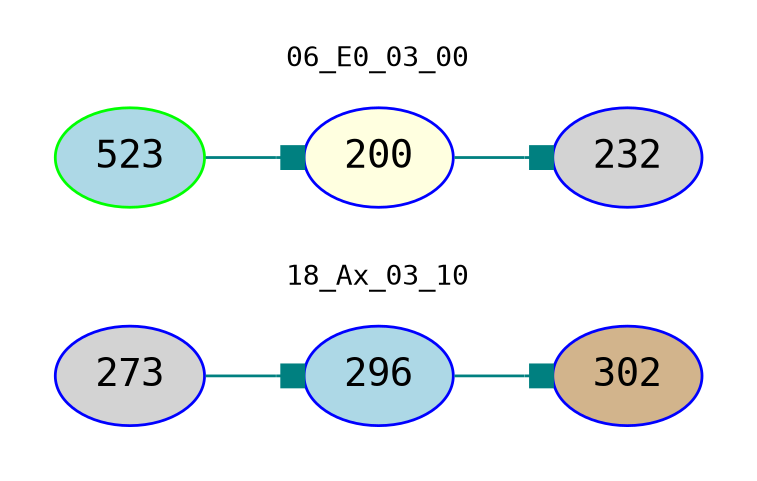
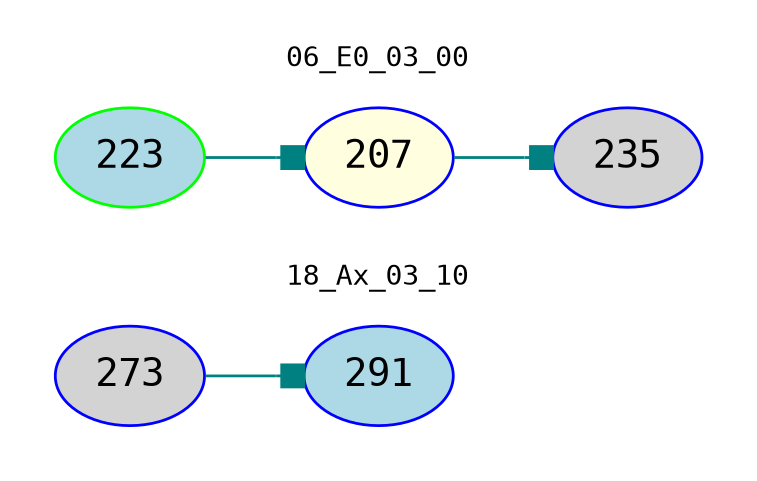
(130, 158) -> (130, 158)
(379, 158) -> (379, 158)
(627, 158) -> (627, 158)
(379, 376) -> (379, 376)
(627, 376) -> none
